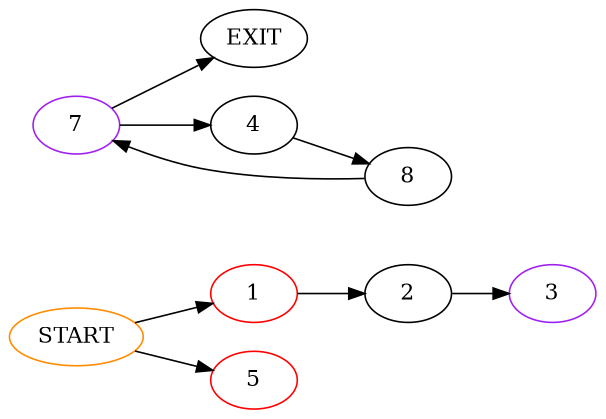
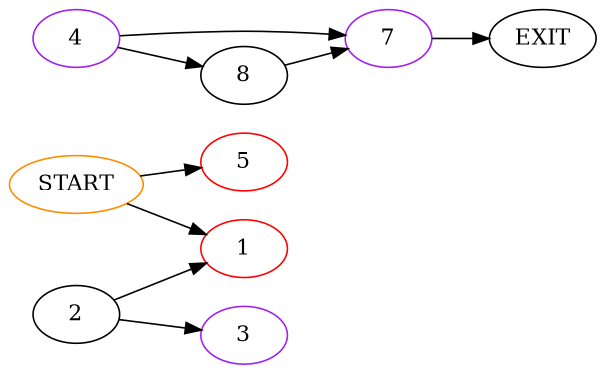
(157, 125) -> (225, 31)
(254, 125) -> (76, 38)
(323, 294) -> (153, 284)
